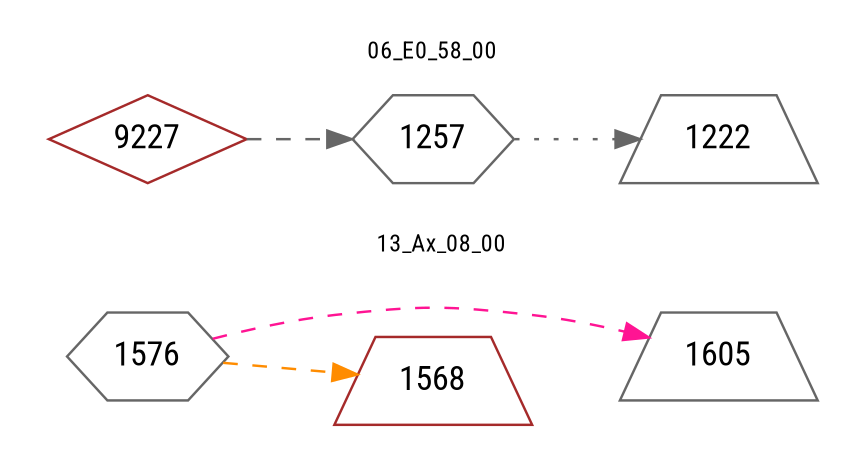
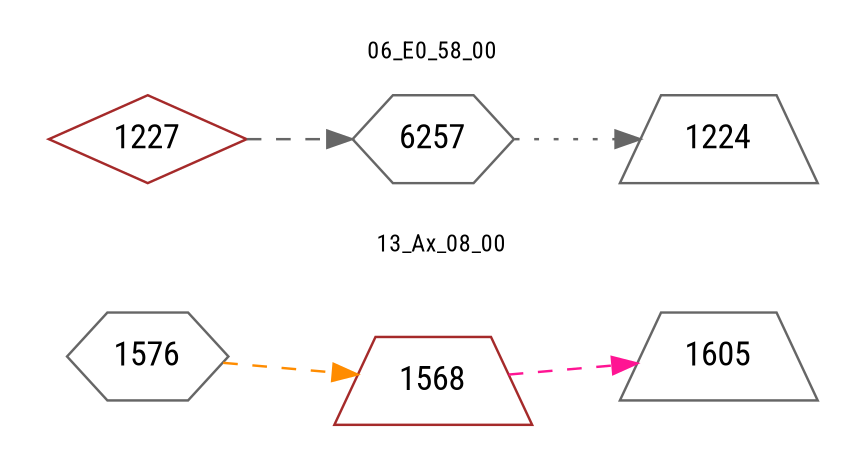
(148, 139) -> (148, 139)
(433, 139) -> (433, 139)
(719, 139) -> (719, 139)
(418, 308) -> (561, 370)
